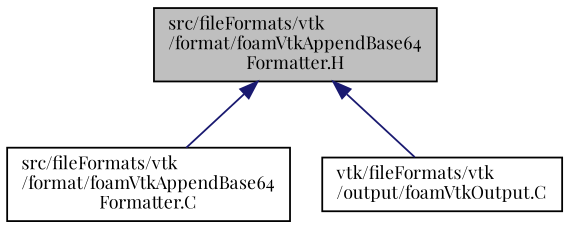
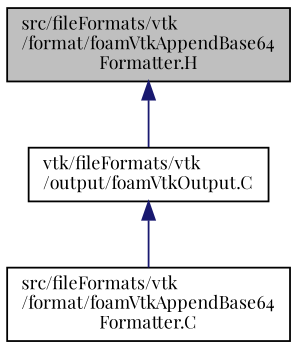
(215, 121) -> (149, 244)
